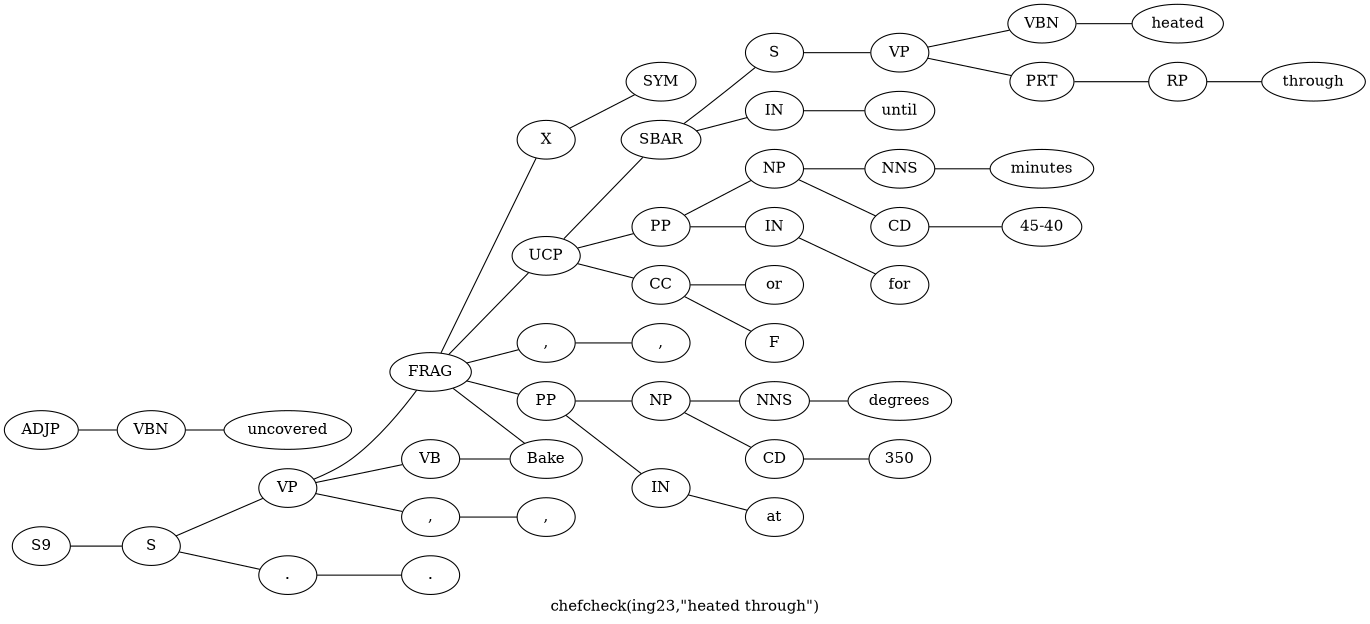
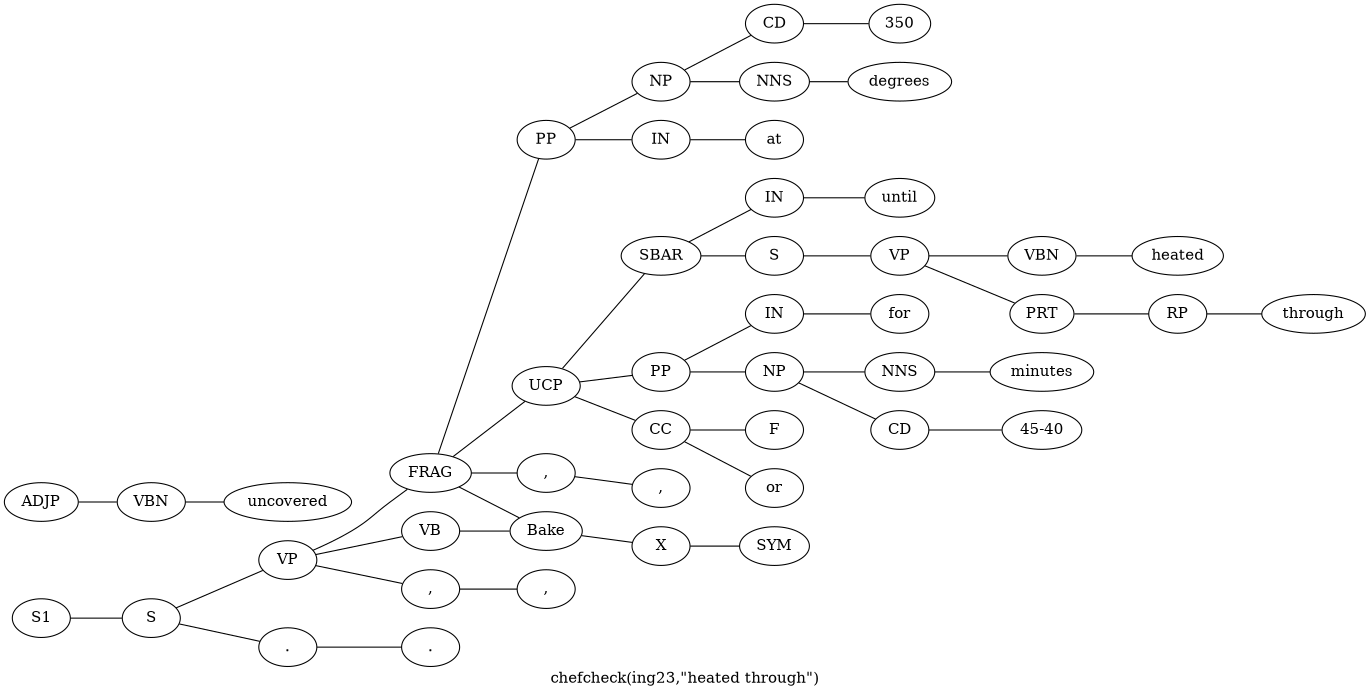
(489, 255) -> (607, 539)
(41, 546) -> (41, 618)
